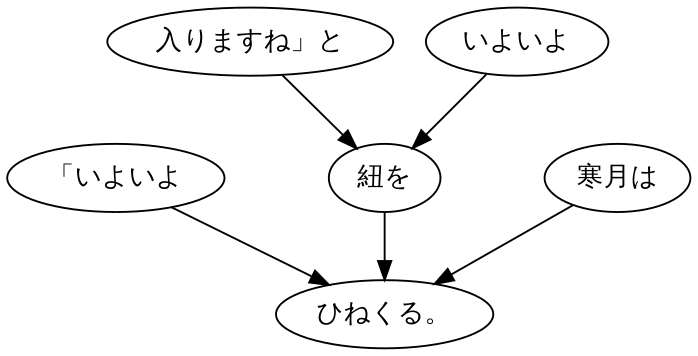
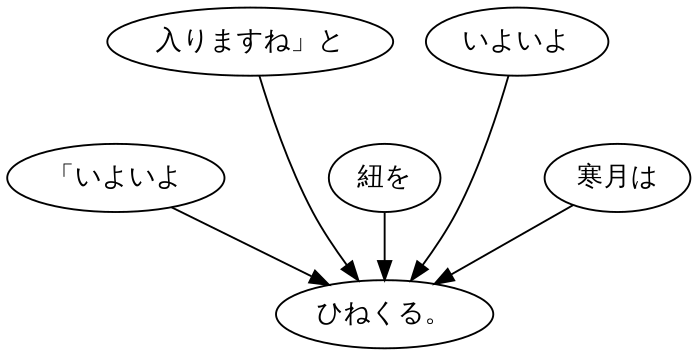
(456, 104) -> (474, 174)
(313, 105) -> (295, 174)
